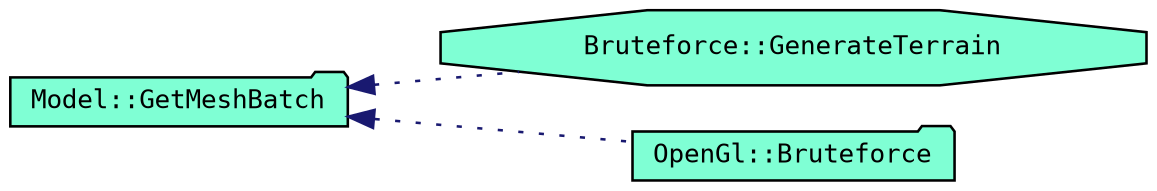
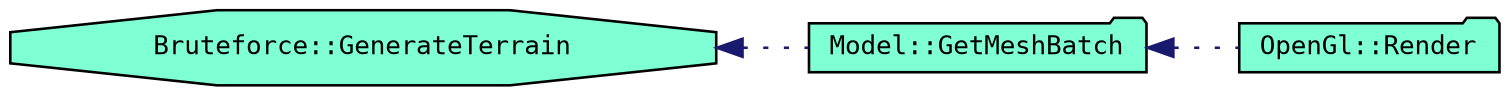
(447, 78) -> (776, 48)
(794, 156) -> (1369, 48)
